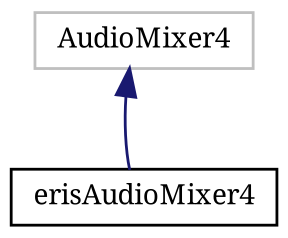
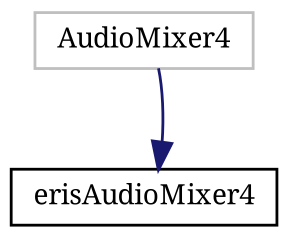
(126, 133) -> (163, 105)
